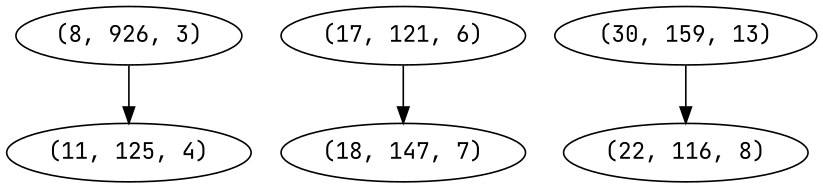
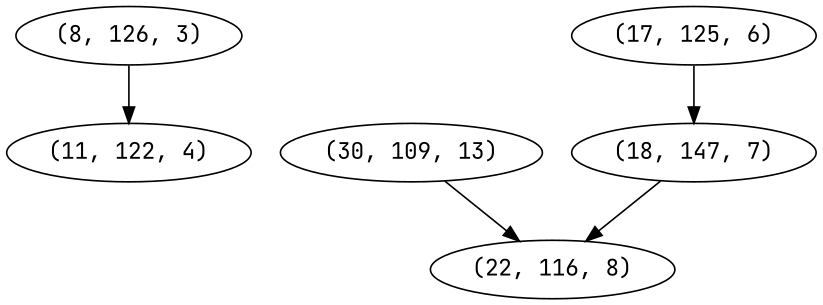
(129, 36) -> (129, 36)
(403, 36) -> (694, 36)
(686, 36) -> (411, 153)
(129, 153) -> (129, 153)
none -> (630, 206)
